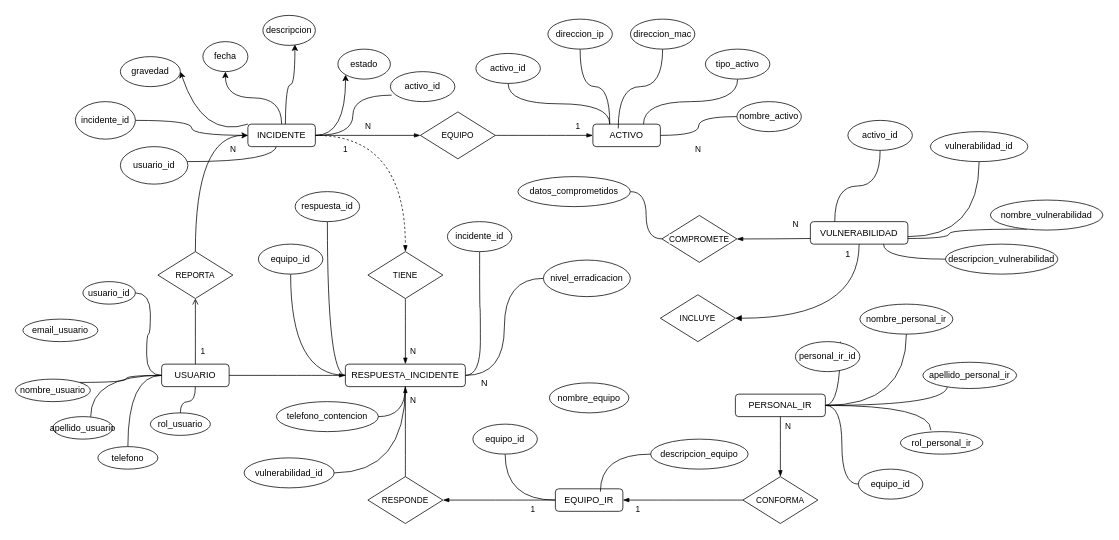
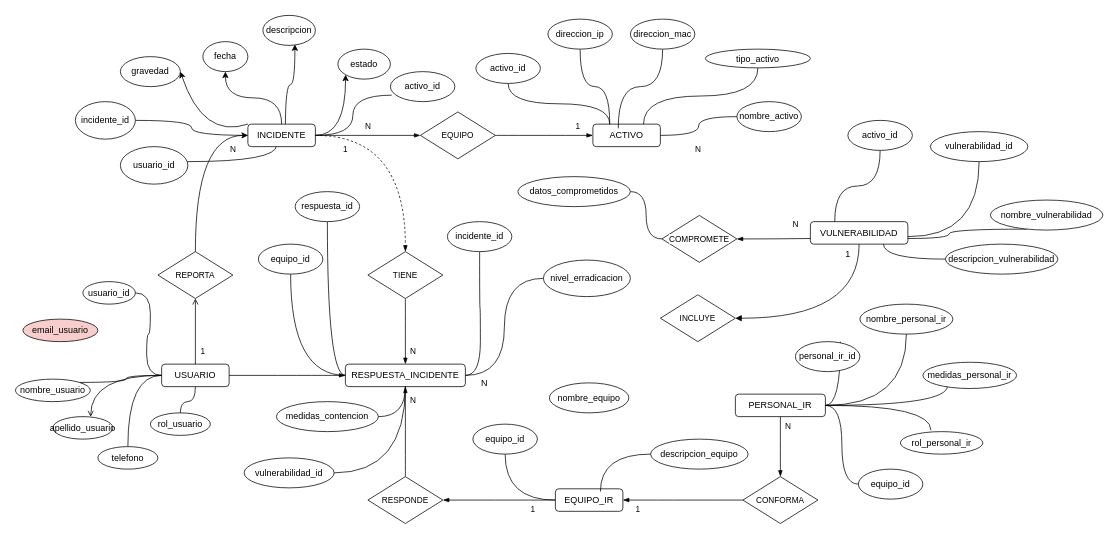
(738, 64) -> (758, 59)
(60, 330) -> (60, 330)
(970, 375) -> (970, 375)
(96, 398) -> (95, 398)
(327, 417) -> (327, 417)
